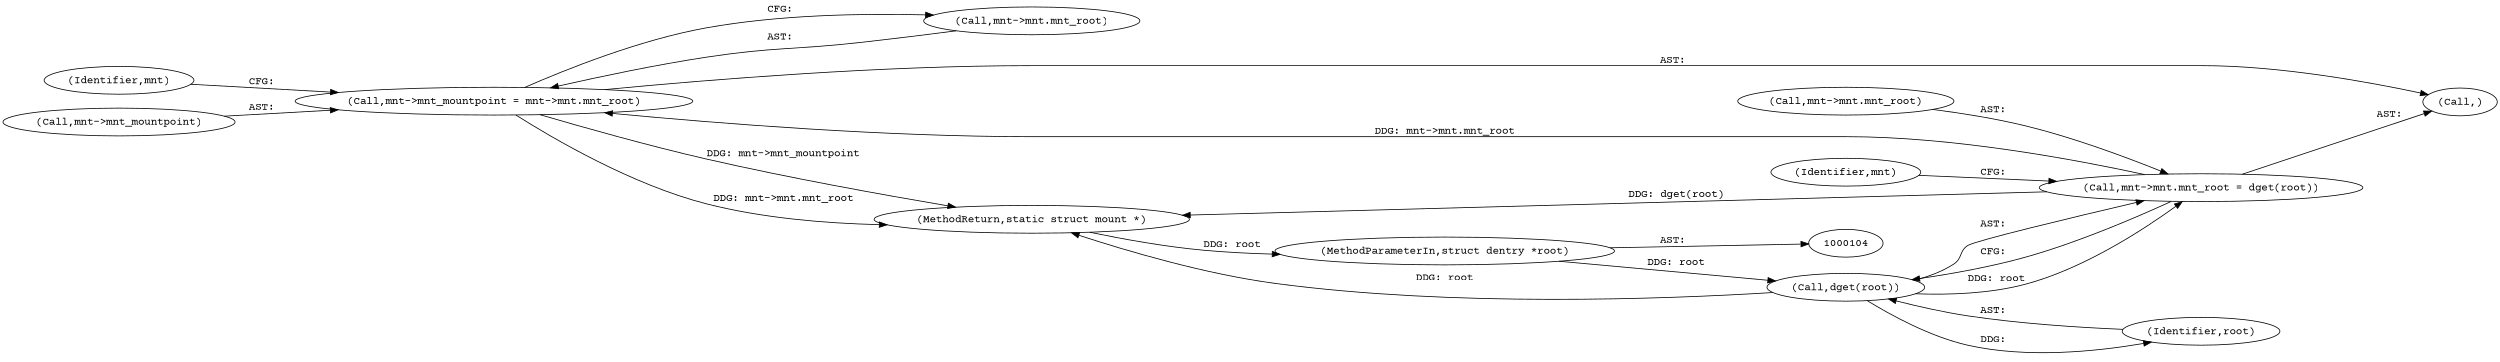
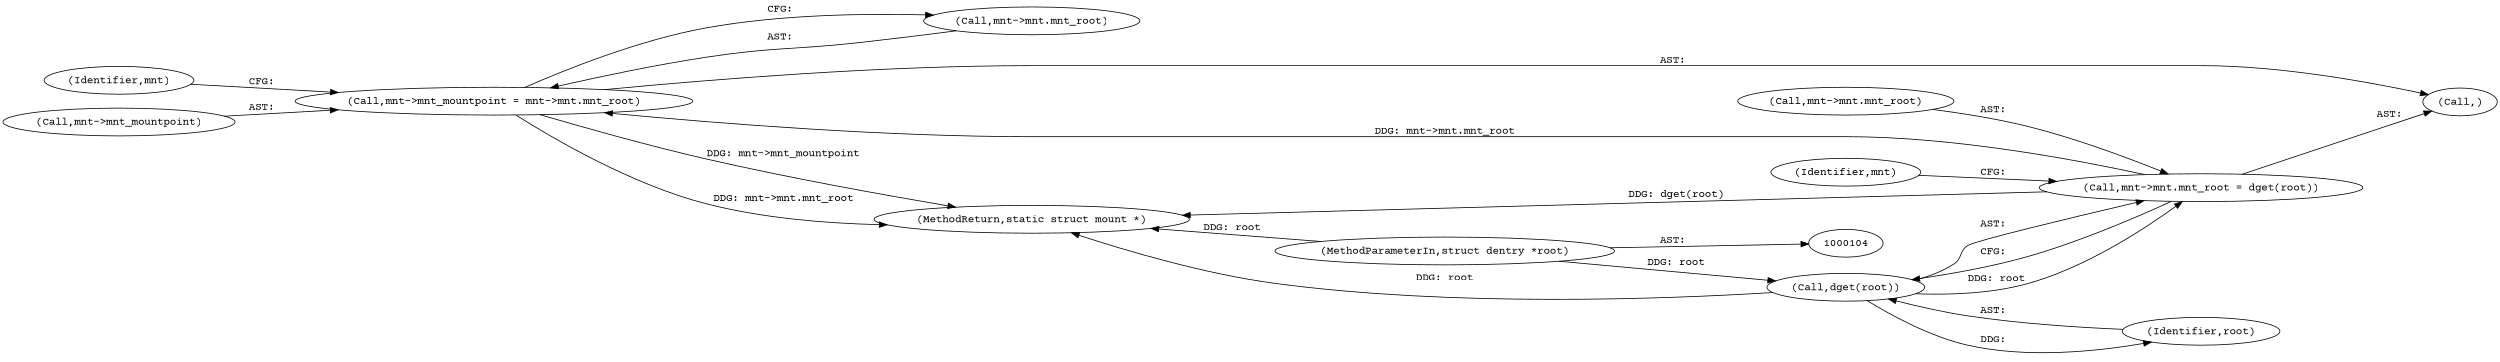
(1180, 248) -> (1240, 235)
